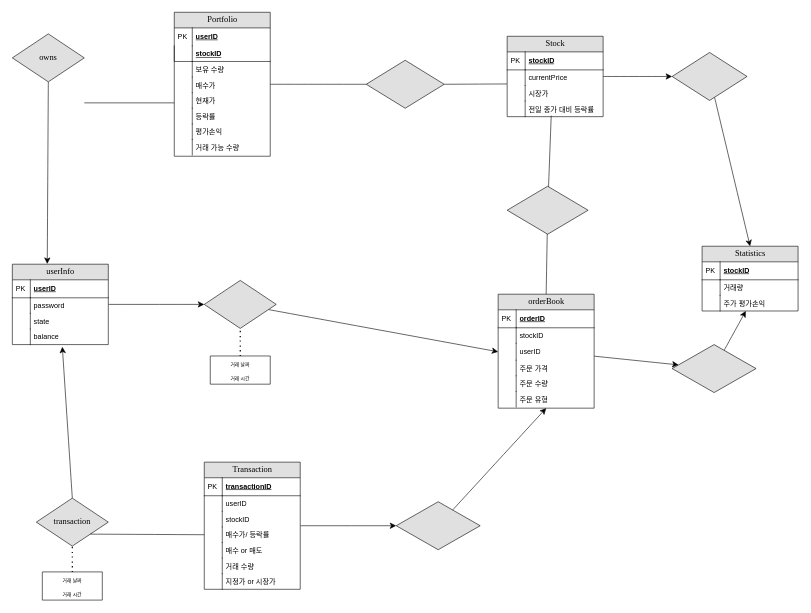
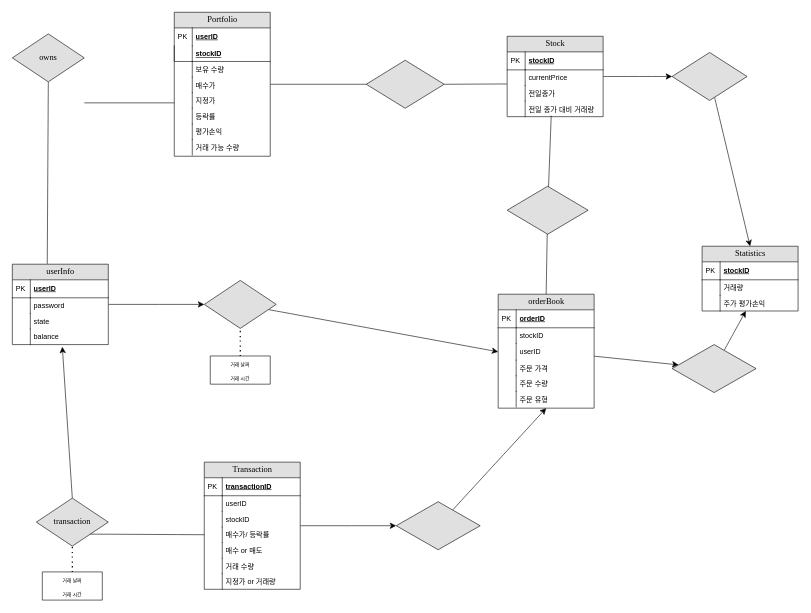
(540, 94) -> (543, 94)
(207, 101) -> (207, 101)
(565, 110) -> (565, 110)
(47, 257) -> (47, 259)
(254, 582) -> (254, 582)
